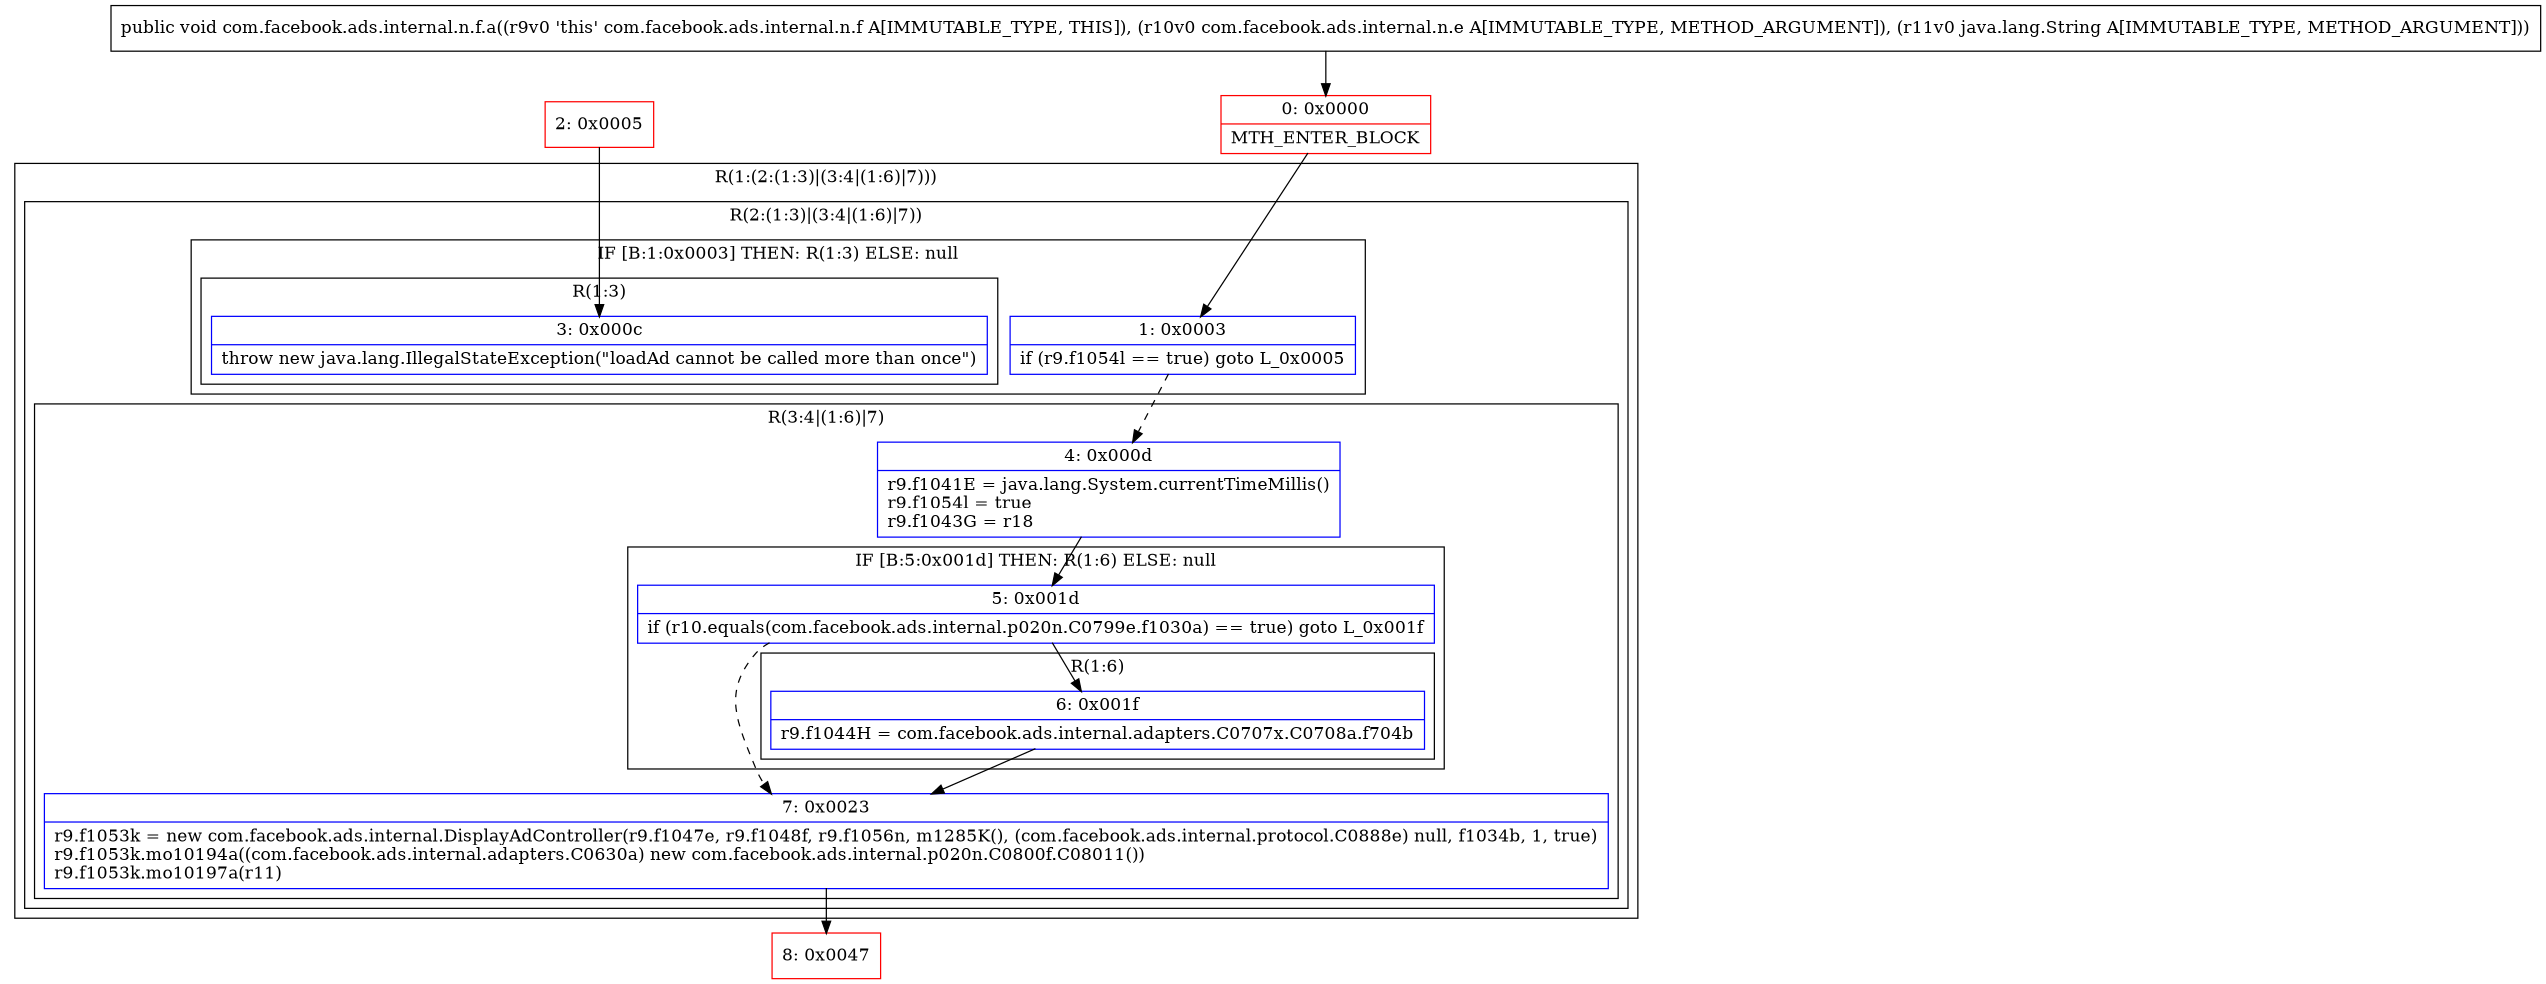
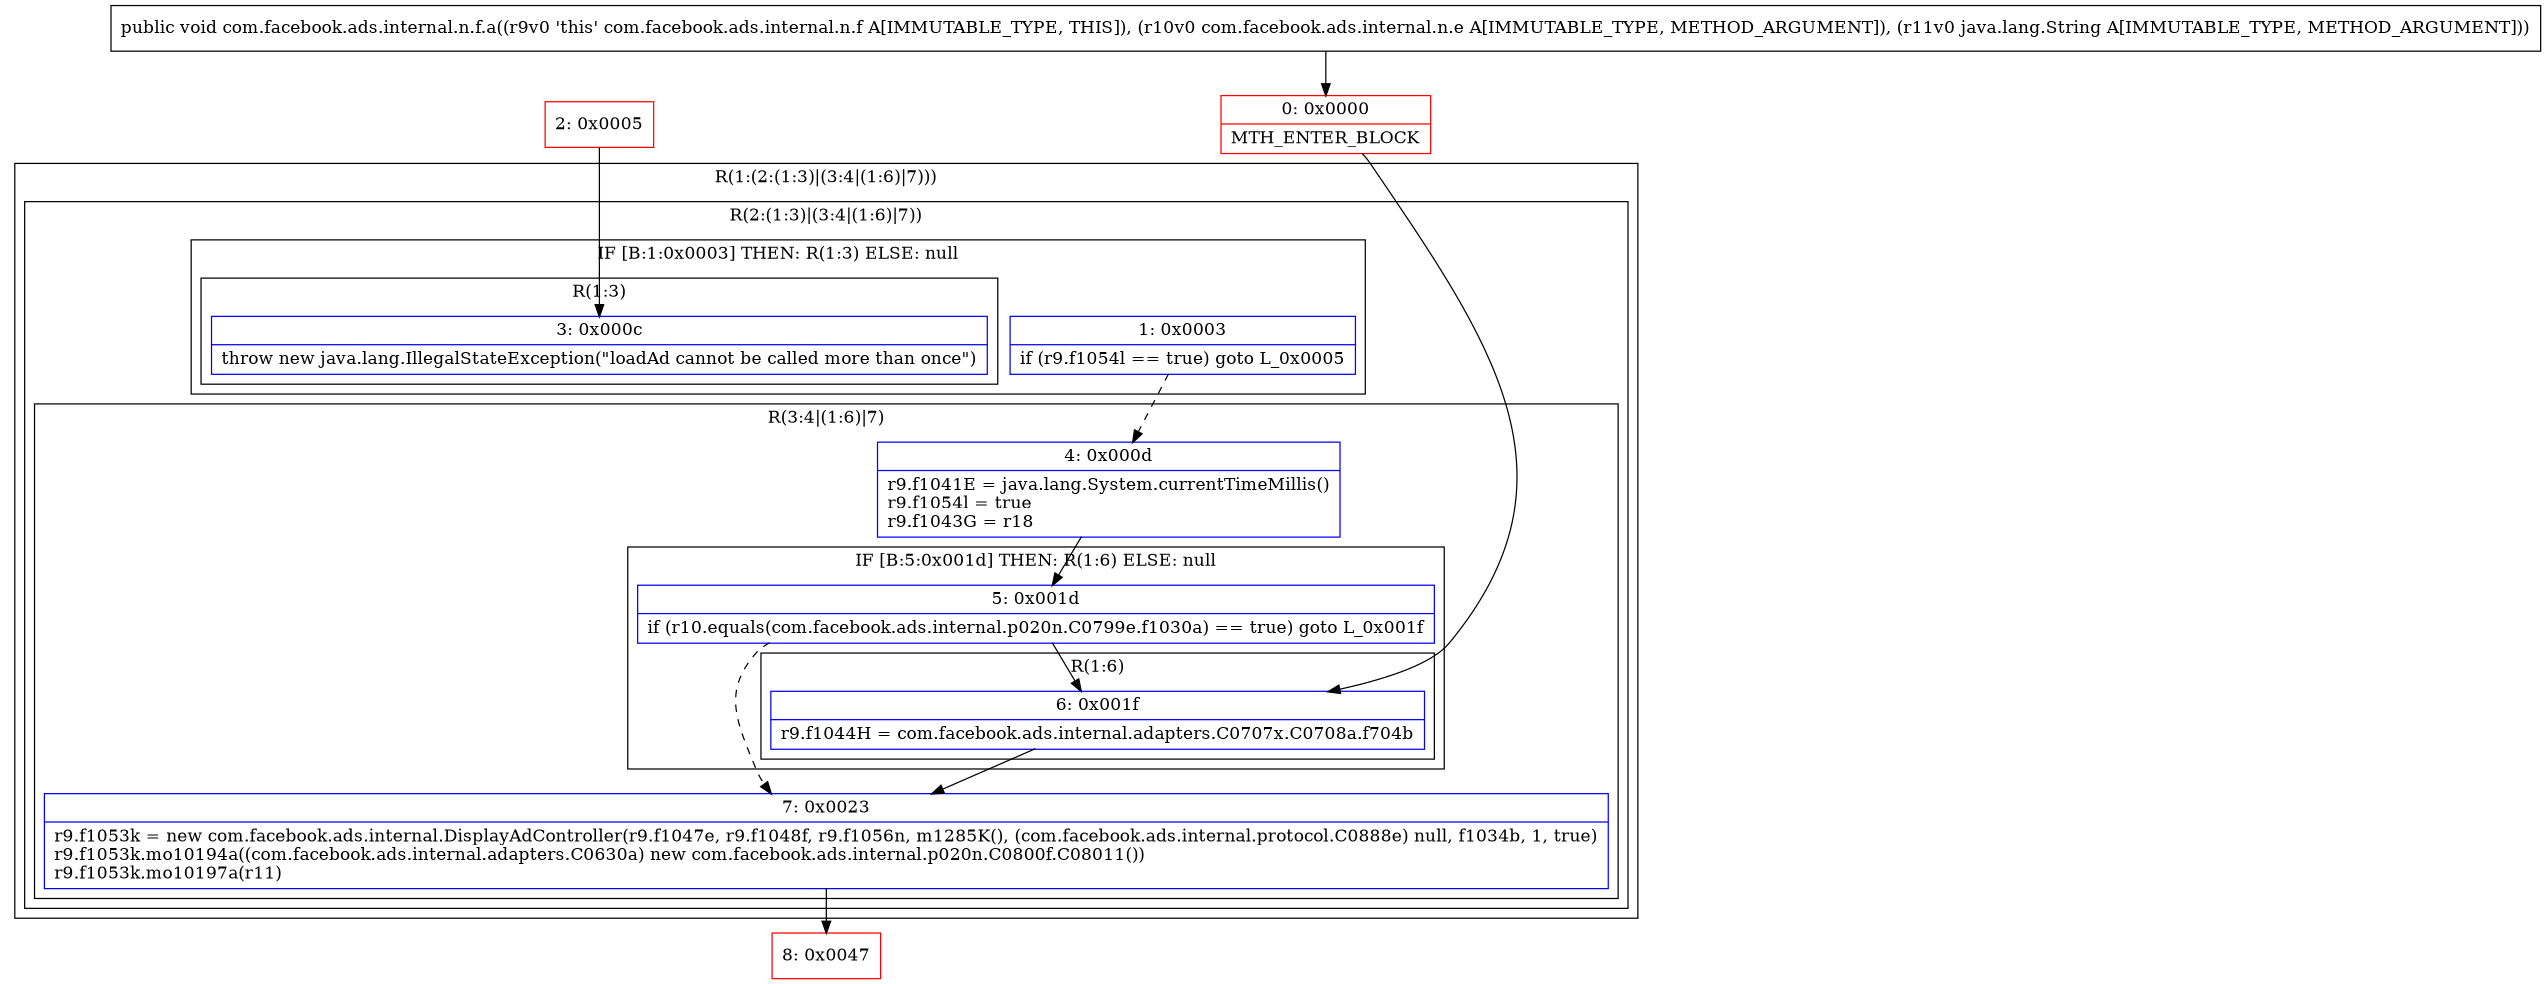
(1258, 230) -> (1514, 447)
